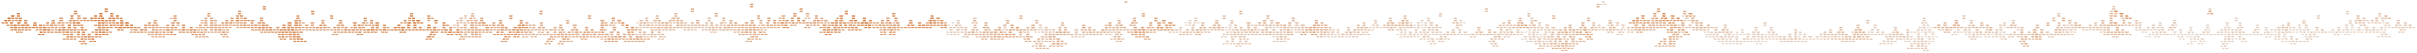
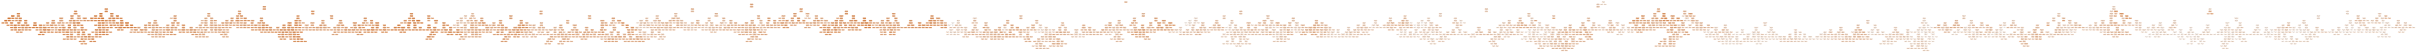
none -> (1143, 25)
